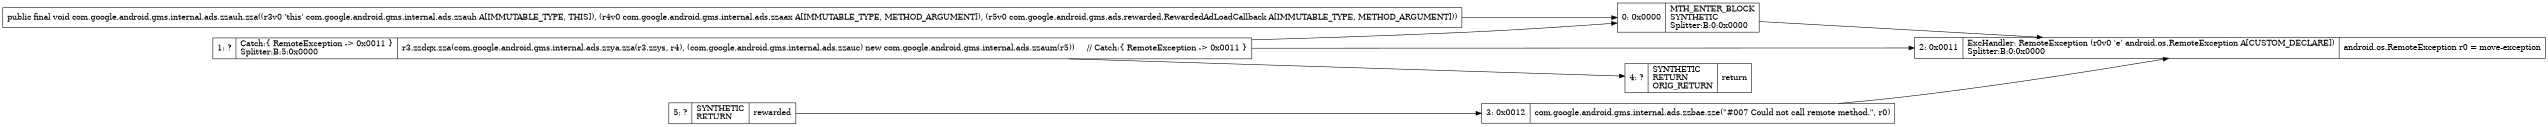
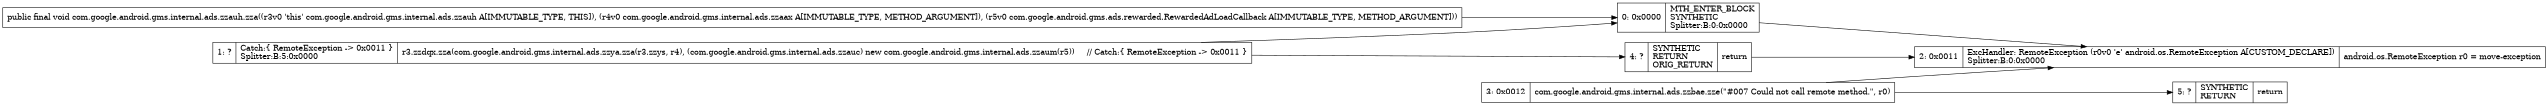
(1580, 48) -> (1830, 57)
(772, 113) -> (2270, 92)
(1136, 113) -> (2031, 92)
